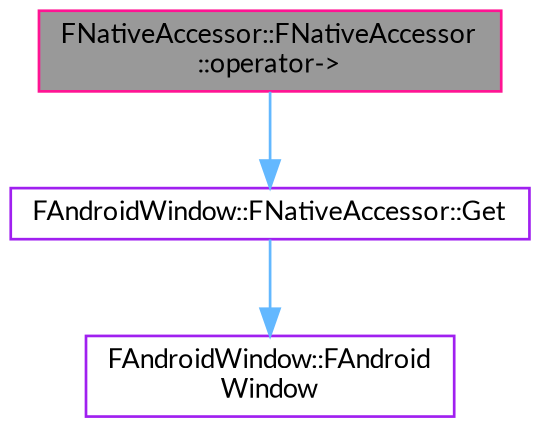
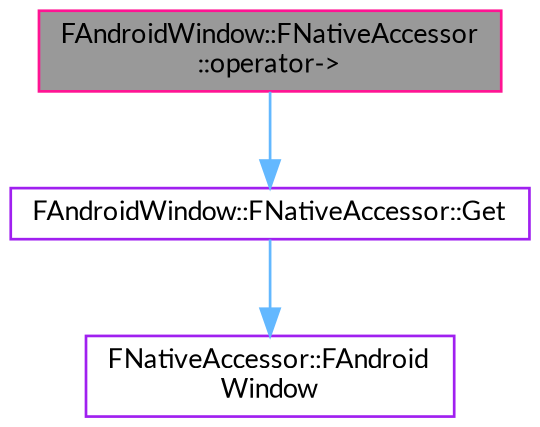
(270, 51) -> (270, 51)
(270, 376) -> (270, 376)
